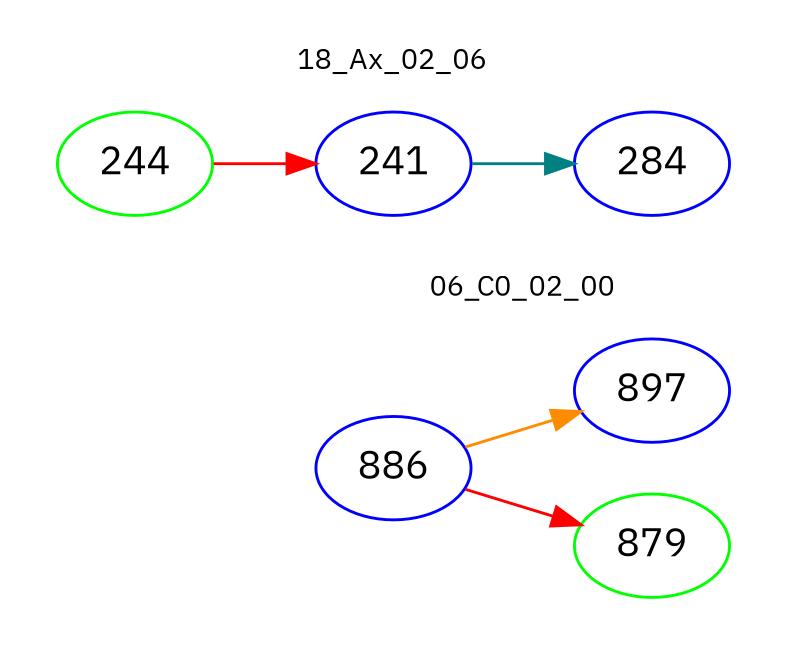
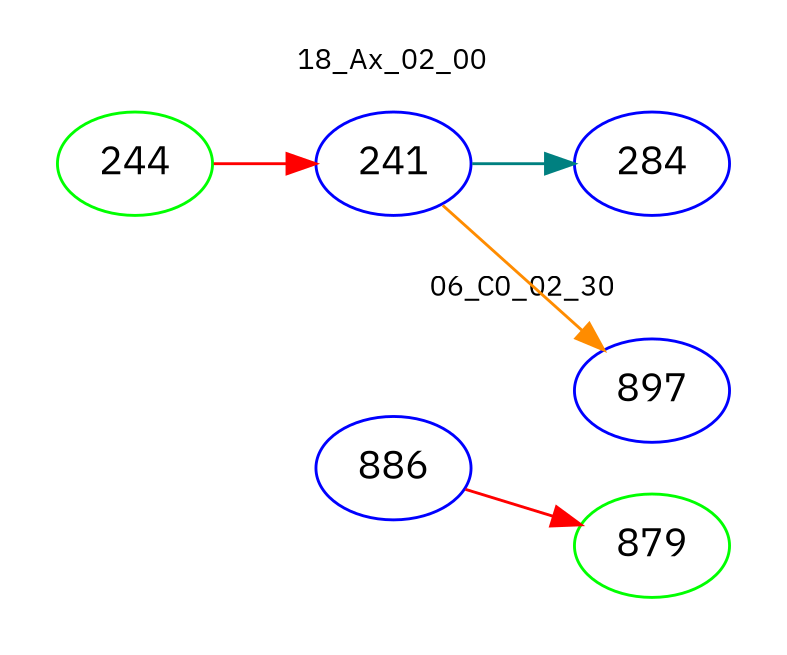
(393, 62) -> (393, 62)
(523, 289) -> (523, 289)
(509, 434) -> (526, 280)
